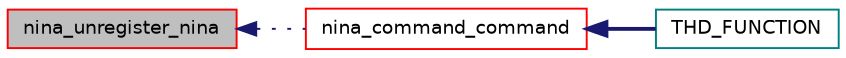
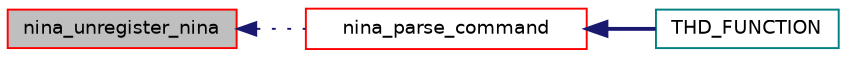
(446, 29) -> (446, 29)
